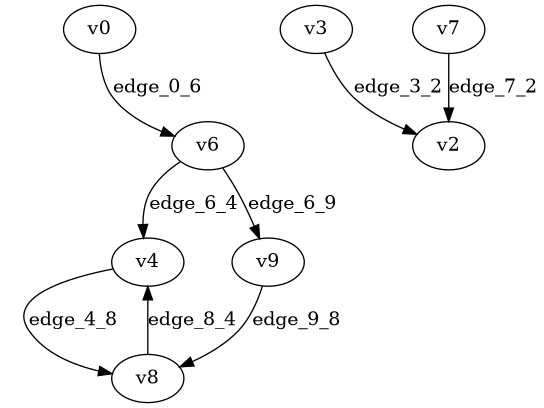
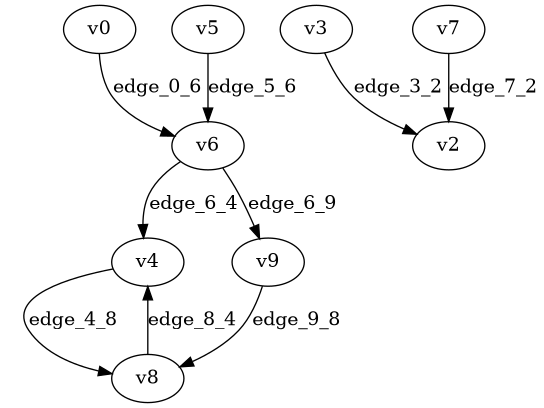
none -> (208, 29)
